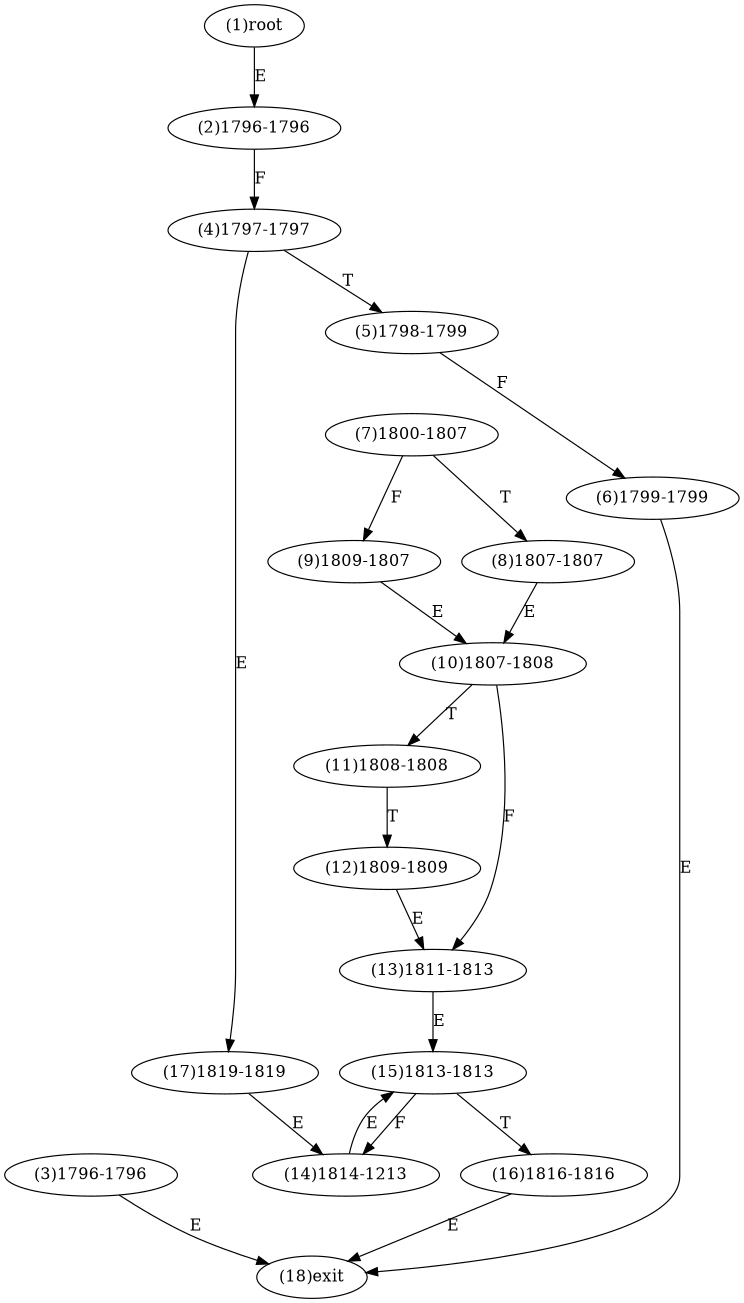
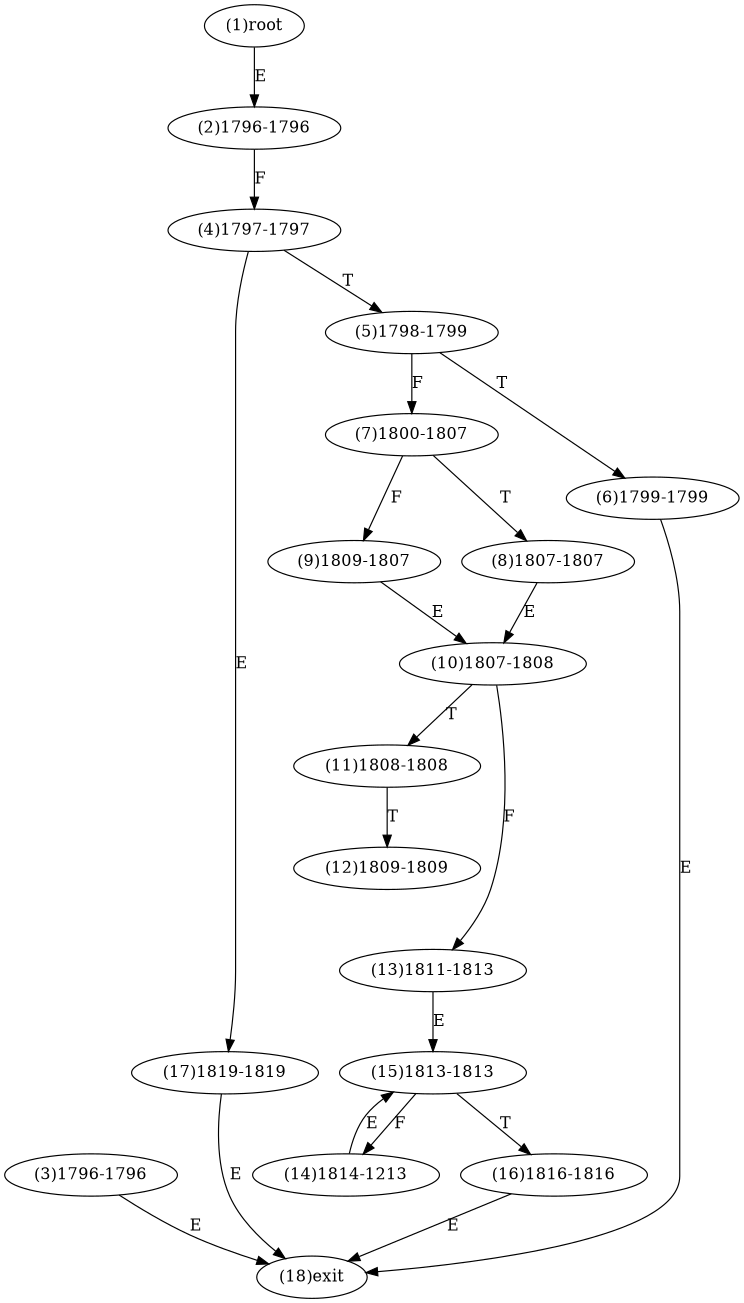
none -> (412, 378)
(502, 384) -> (502, 384)
(408, 914) -> none
(281, 1120) -> (225, 1181)
